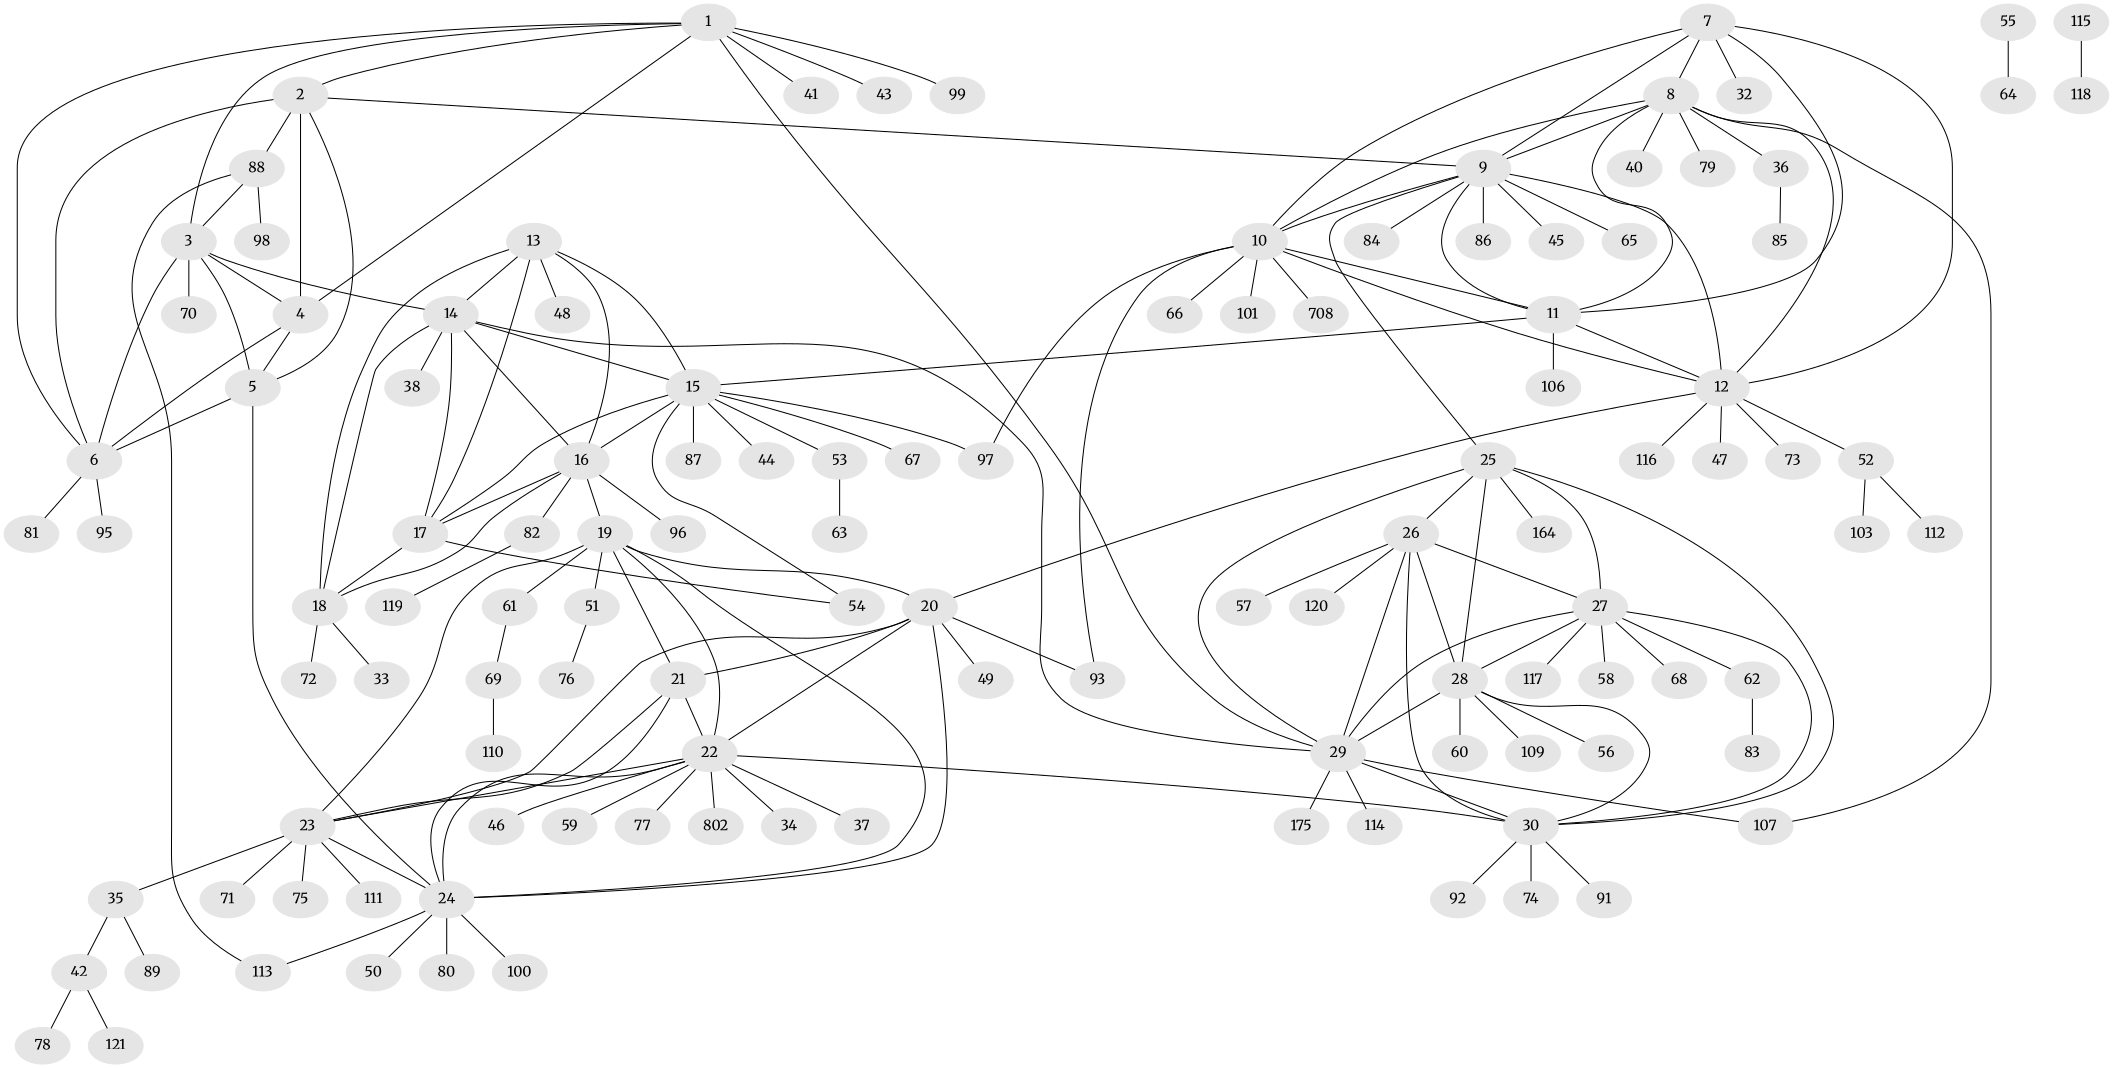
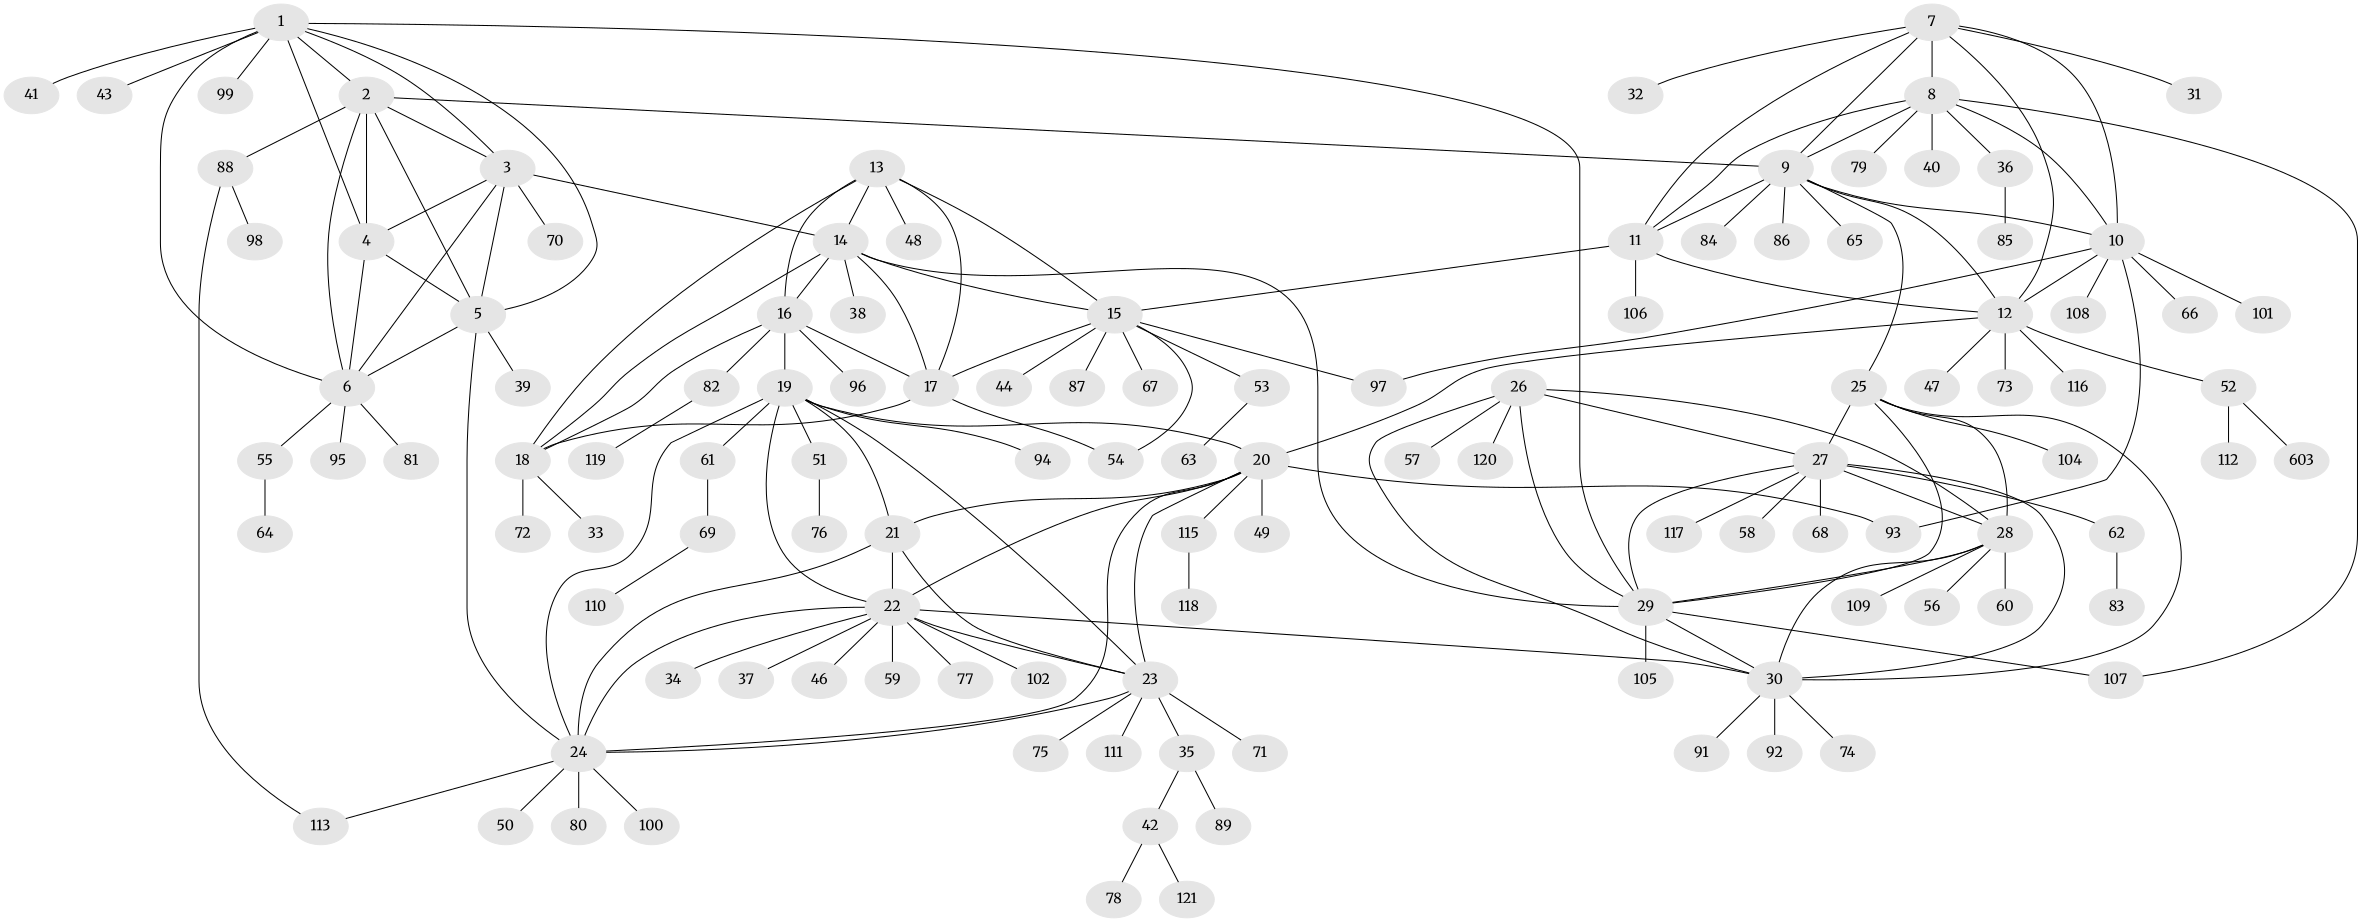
none -> (2194, 95)
none -> (532, 134)
(223, 205) -> (437, 132)
(1833, 206) -> none
(1556, 242) -> none
(1407, 278) -> none
(1321, 315) -> (2078, 315)
none -> (523, 388)
none -> (306, 424)
(637, 424) -> none
none -> (1043, 461)
none -> (1226, 497)
(1450, 497) -> none
(1544, 534) -> (2070, 461)
(1862, 534) -> (2302, 461)
(716, 826) -> (1039, 680)
(1302, 826) -> (1646, 680)
(1375, 826) -> none
